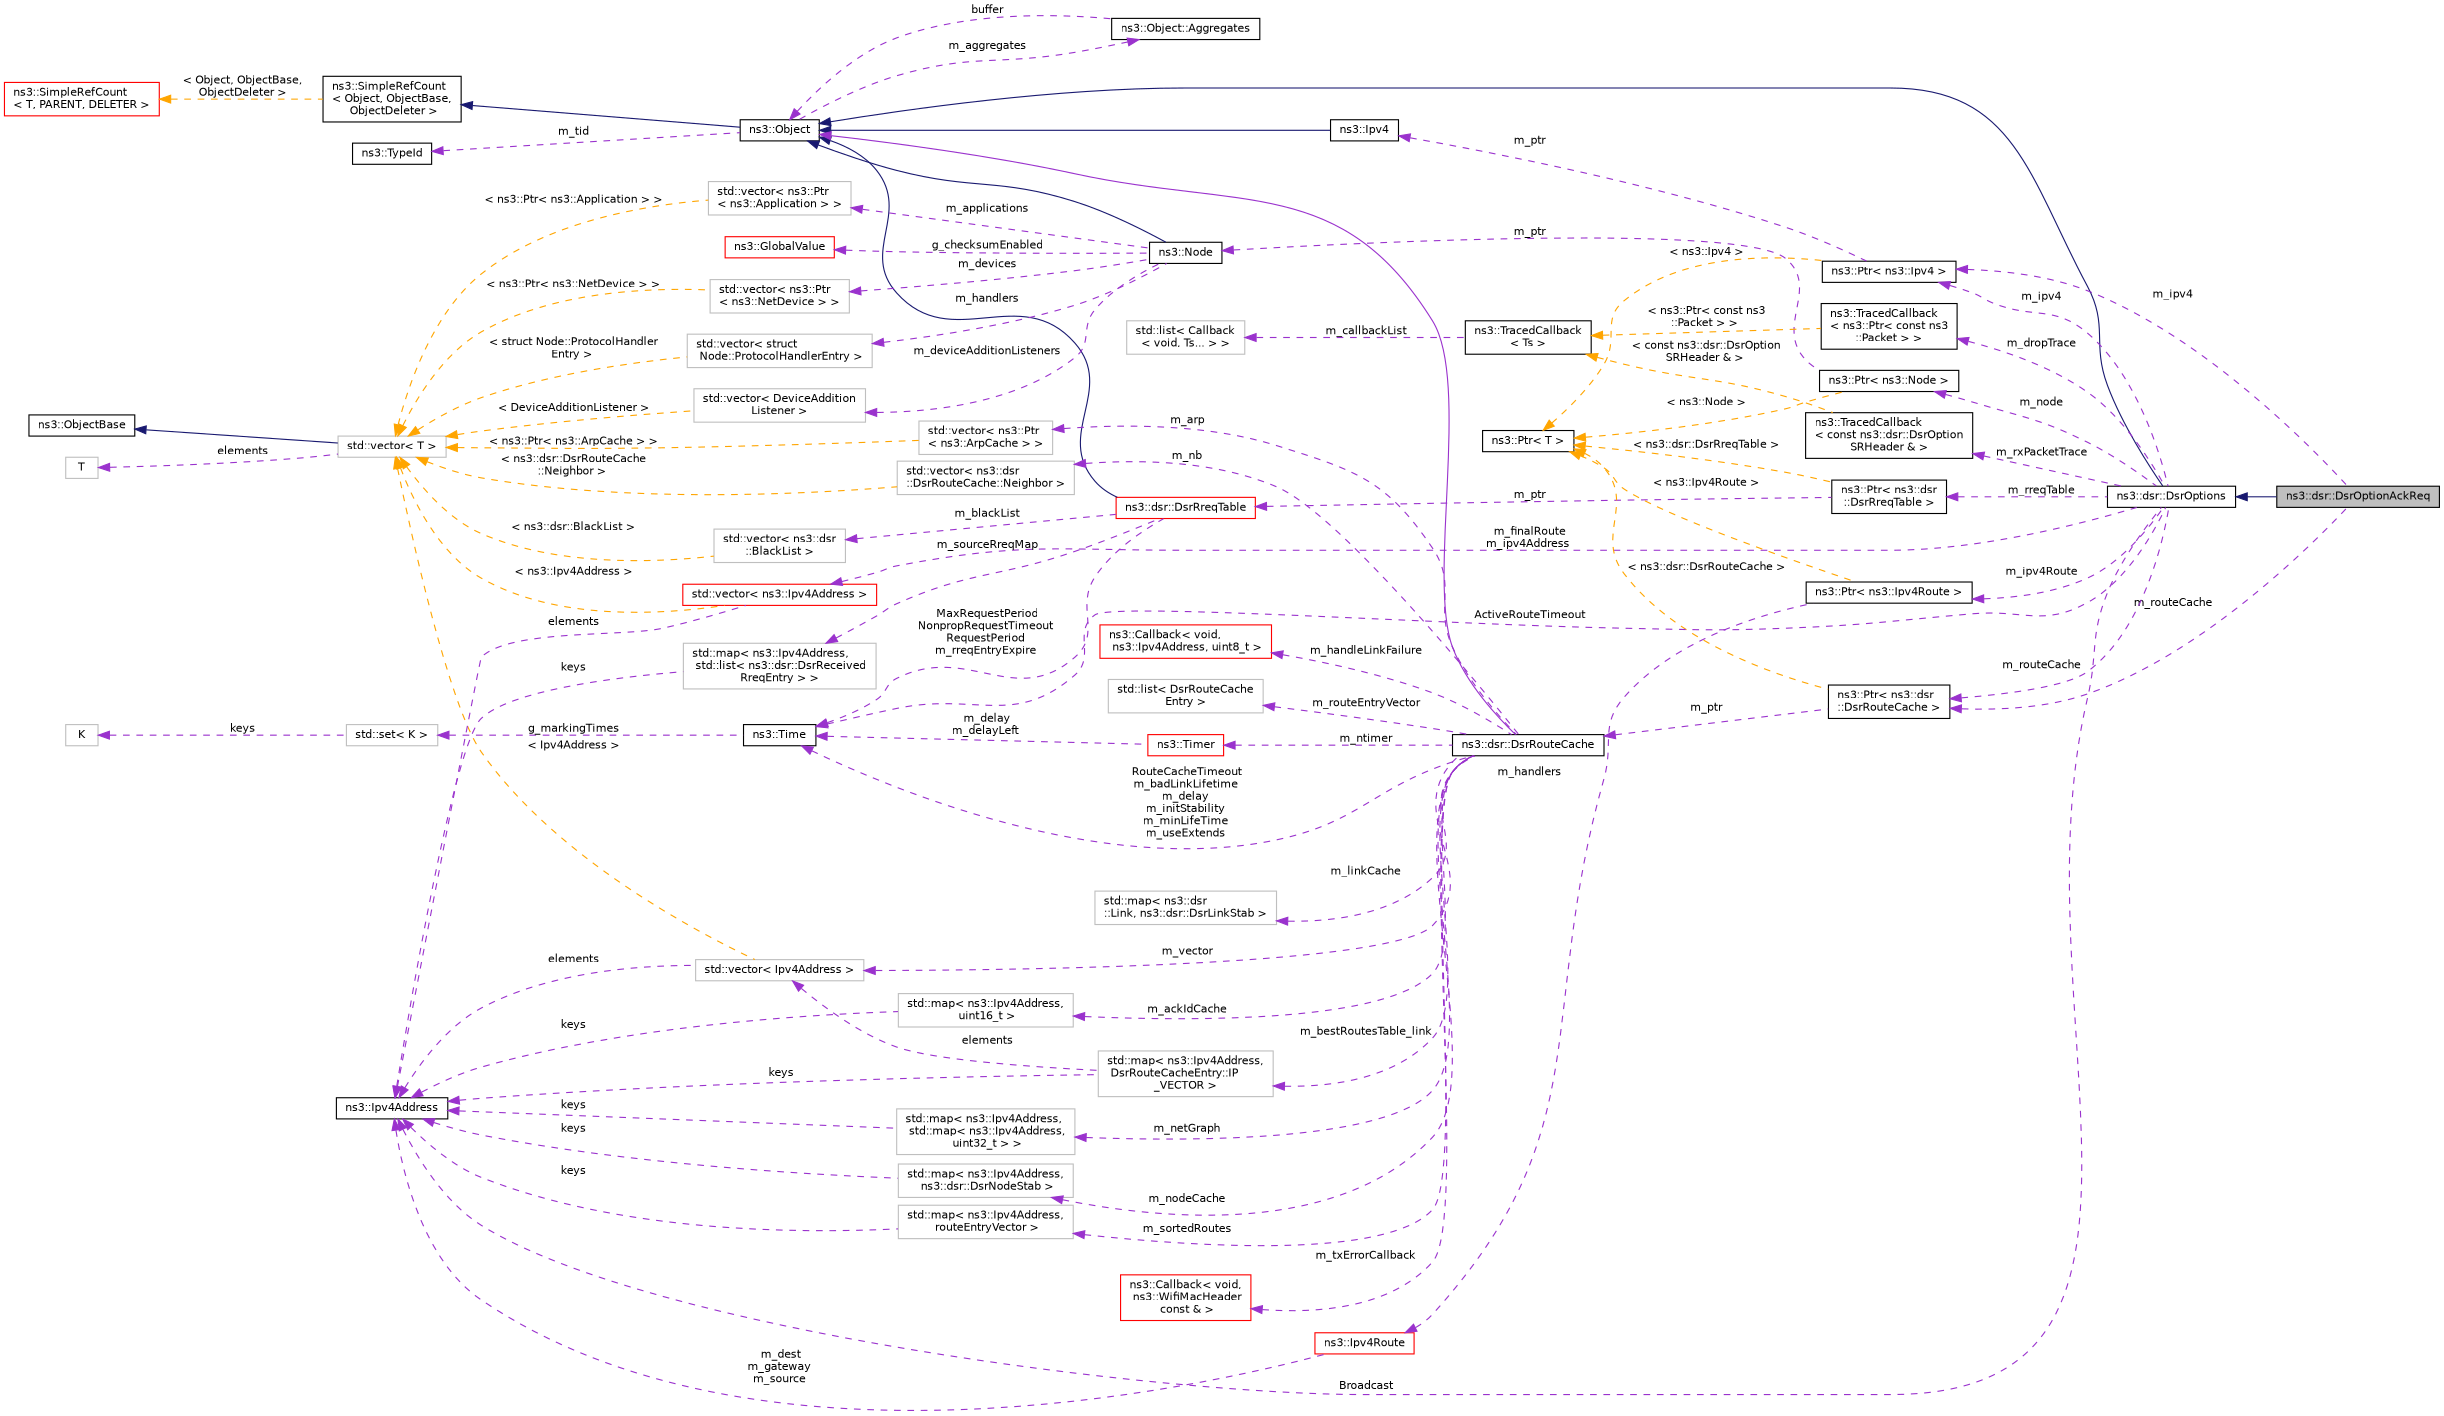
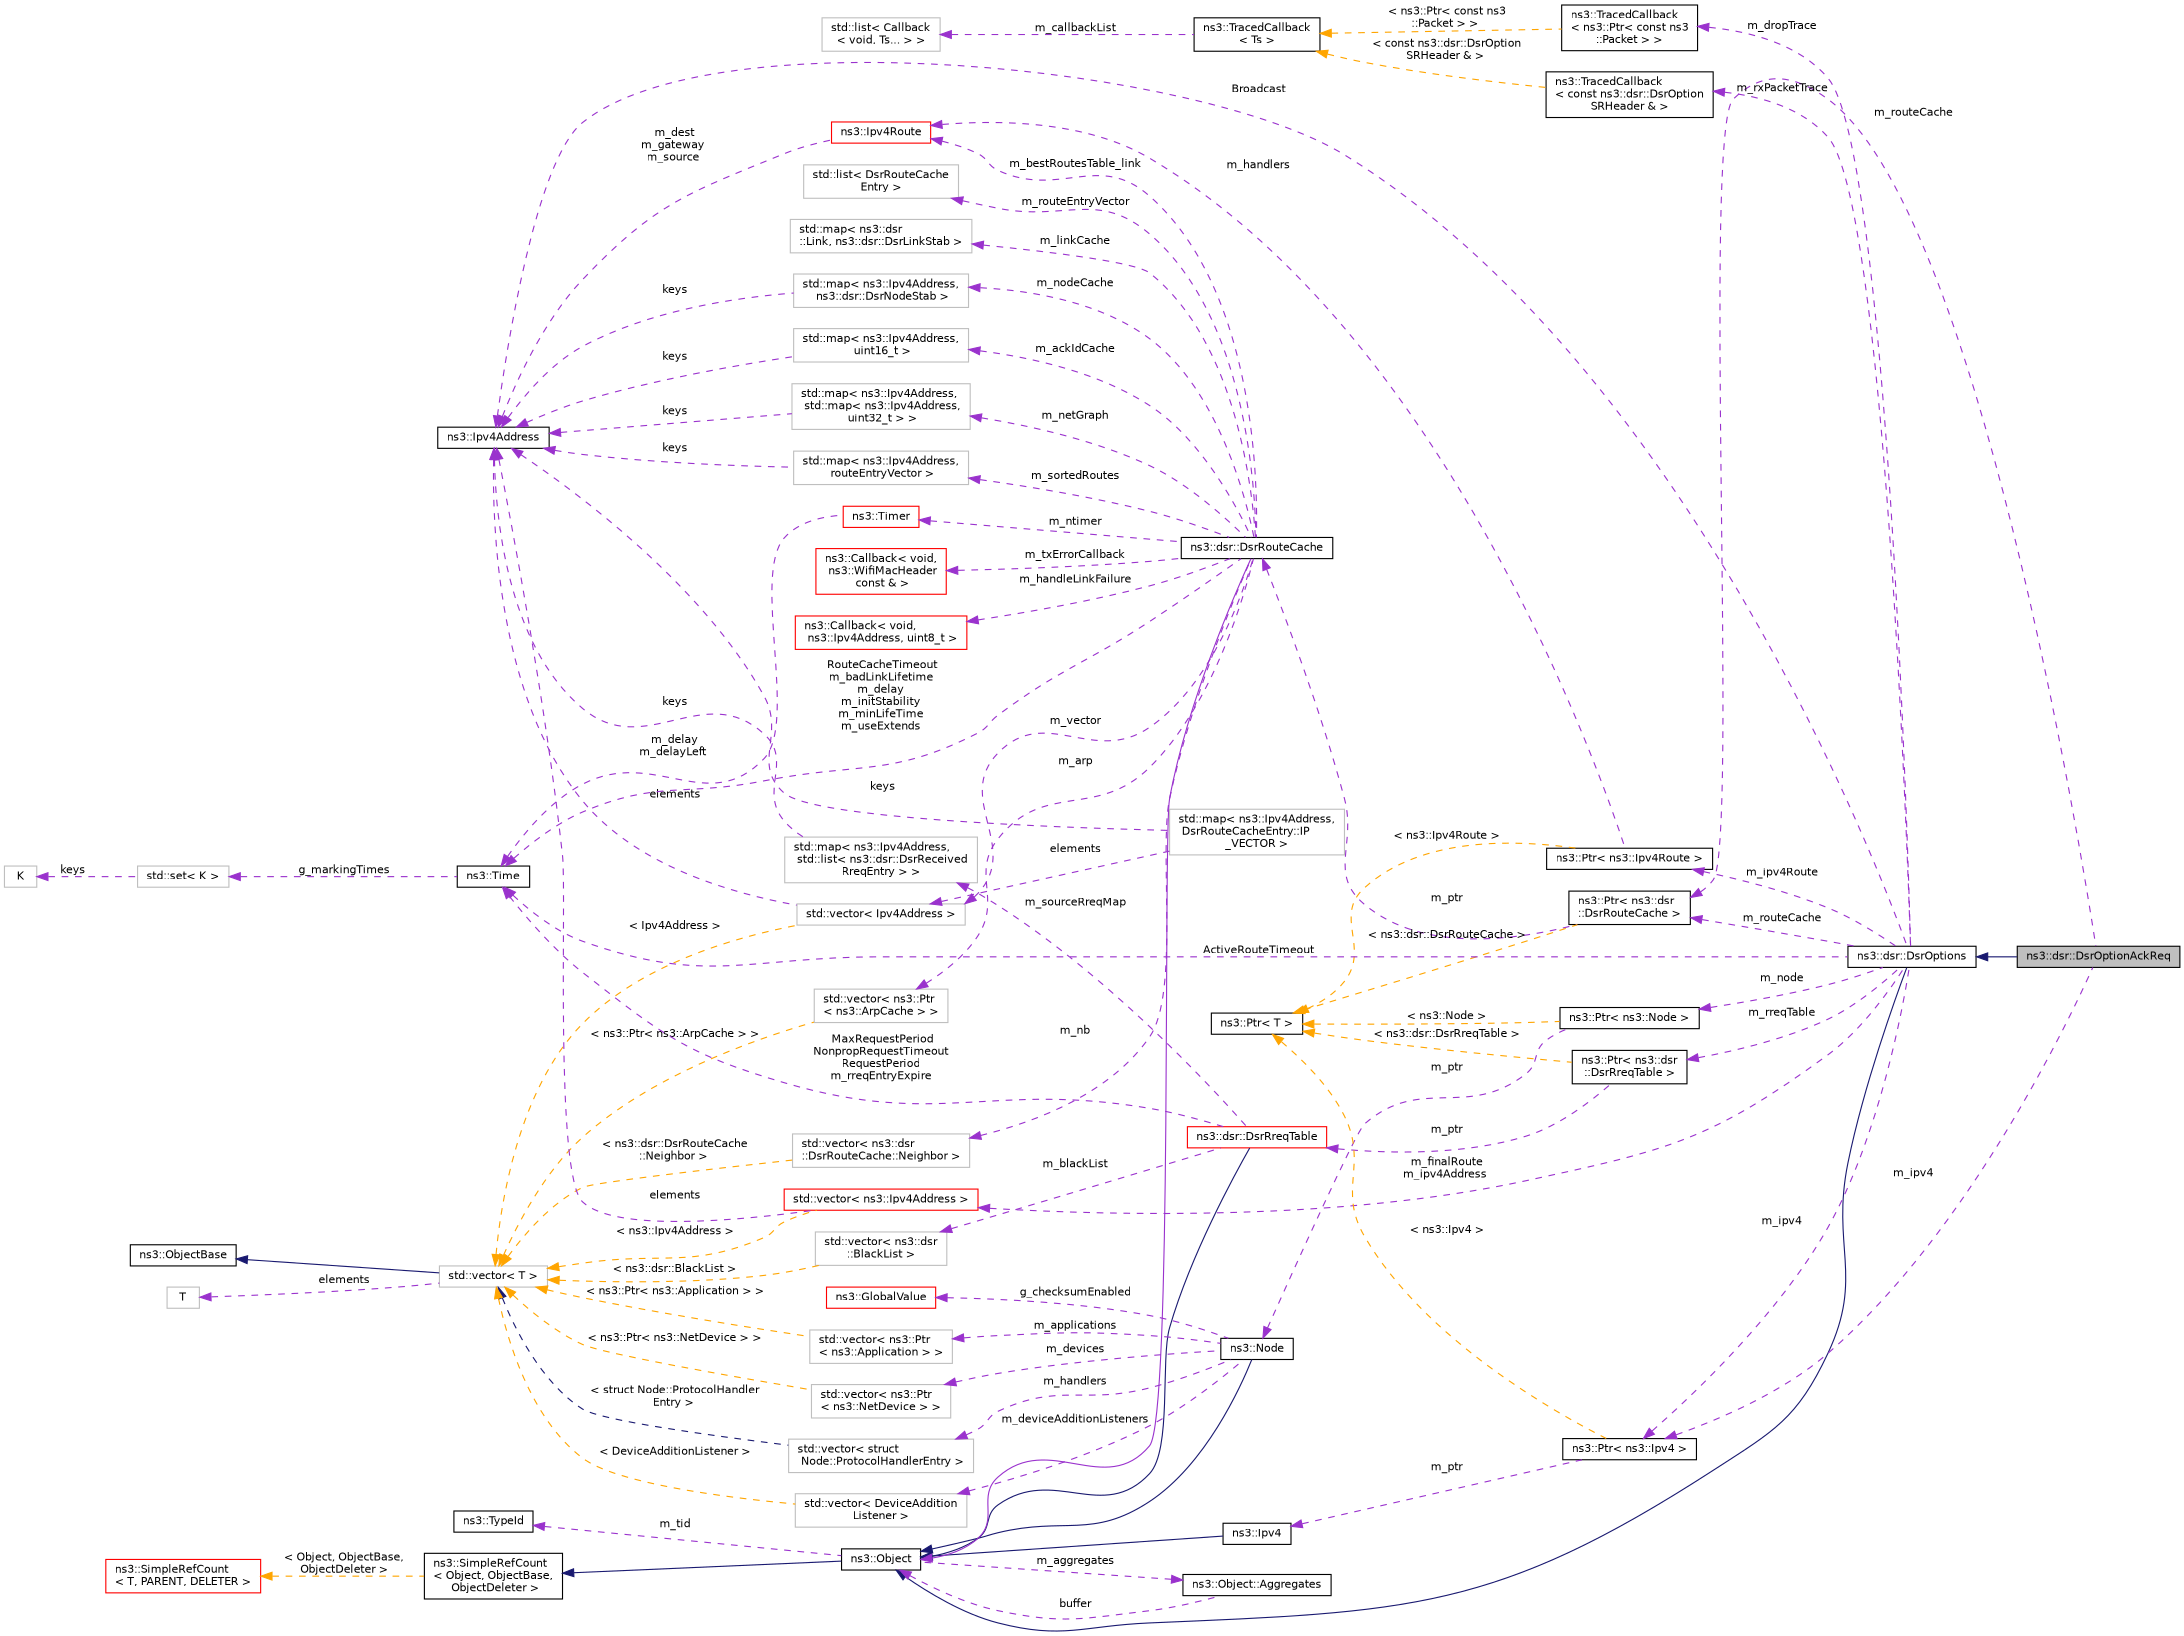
(548, 379) -> (616, 1419)
(1438, 1028) -> (1195, 253)
